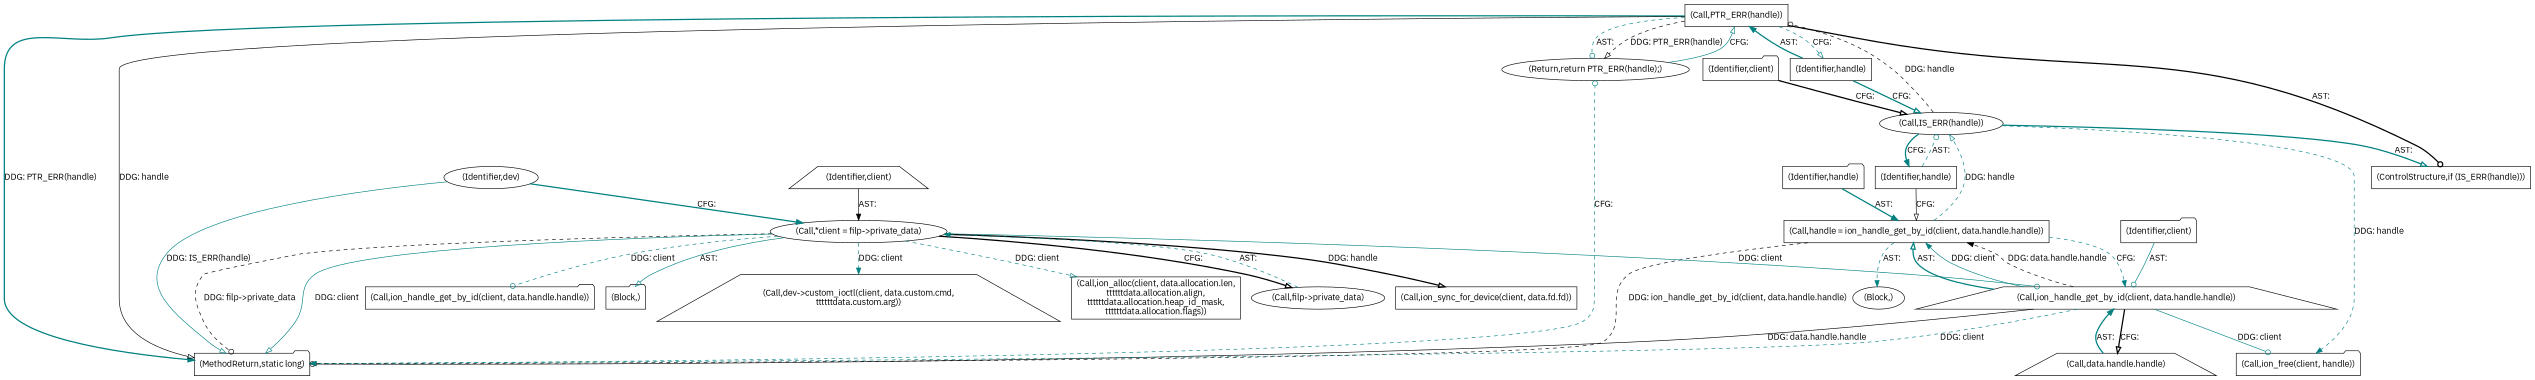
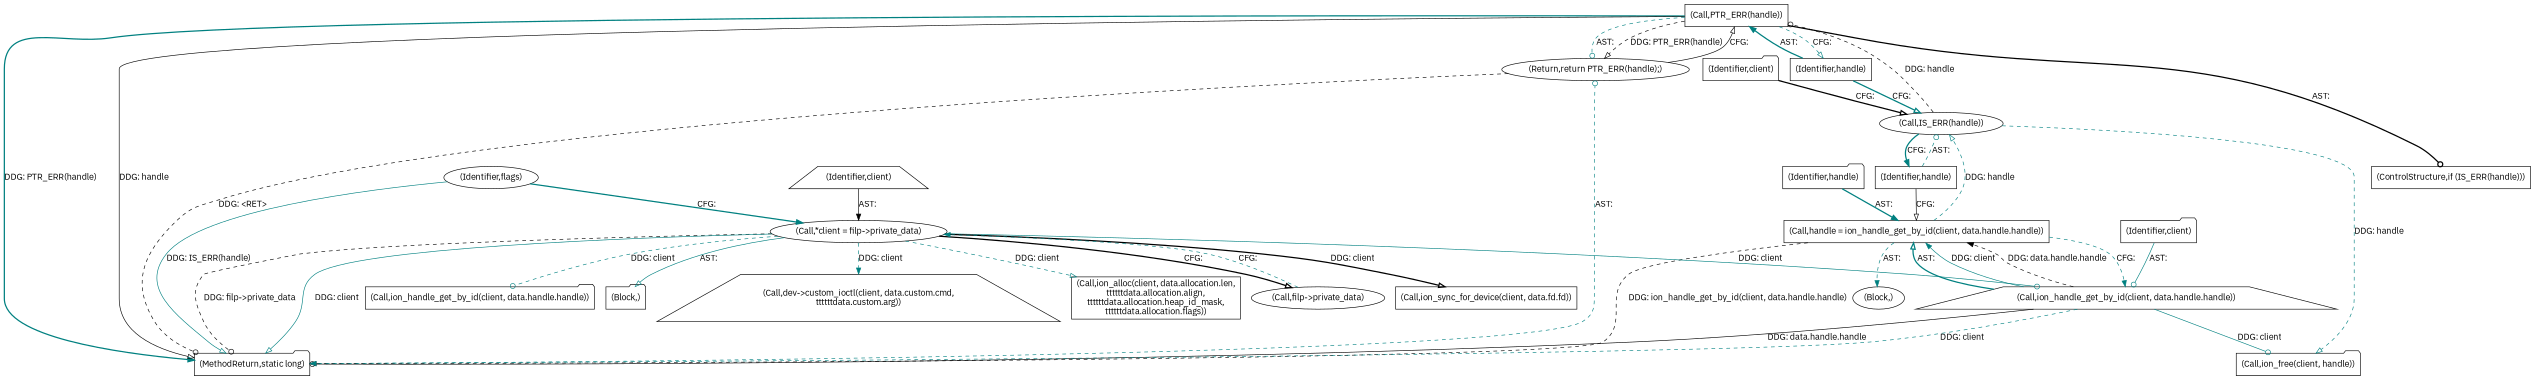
(1705, 55) -> (1705, 55)
none -> (755, 121)
(2213, 132) -> none
(2274, 147) -> (2274, 147)
(491, 178) -> (491, 178)
(1605, 205) -> (1605, 205)
(1249, 259) -> (1249, 259)
(1353, 259) -> (1353, 259)
(2116, 364) -> none
